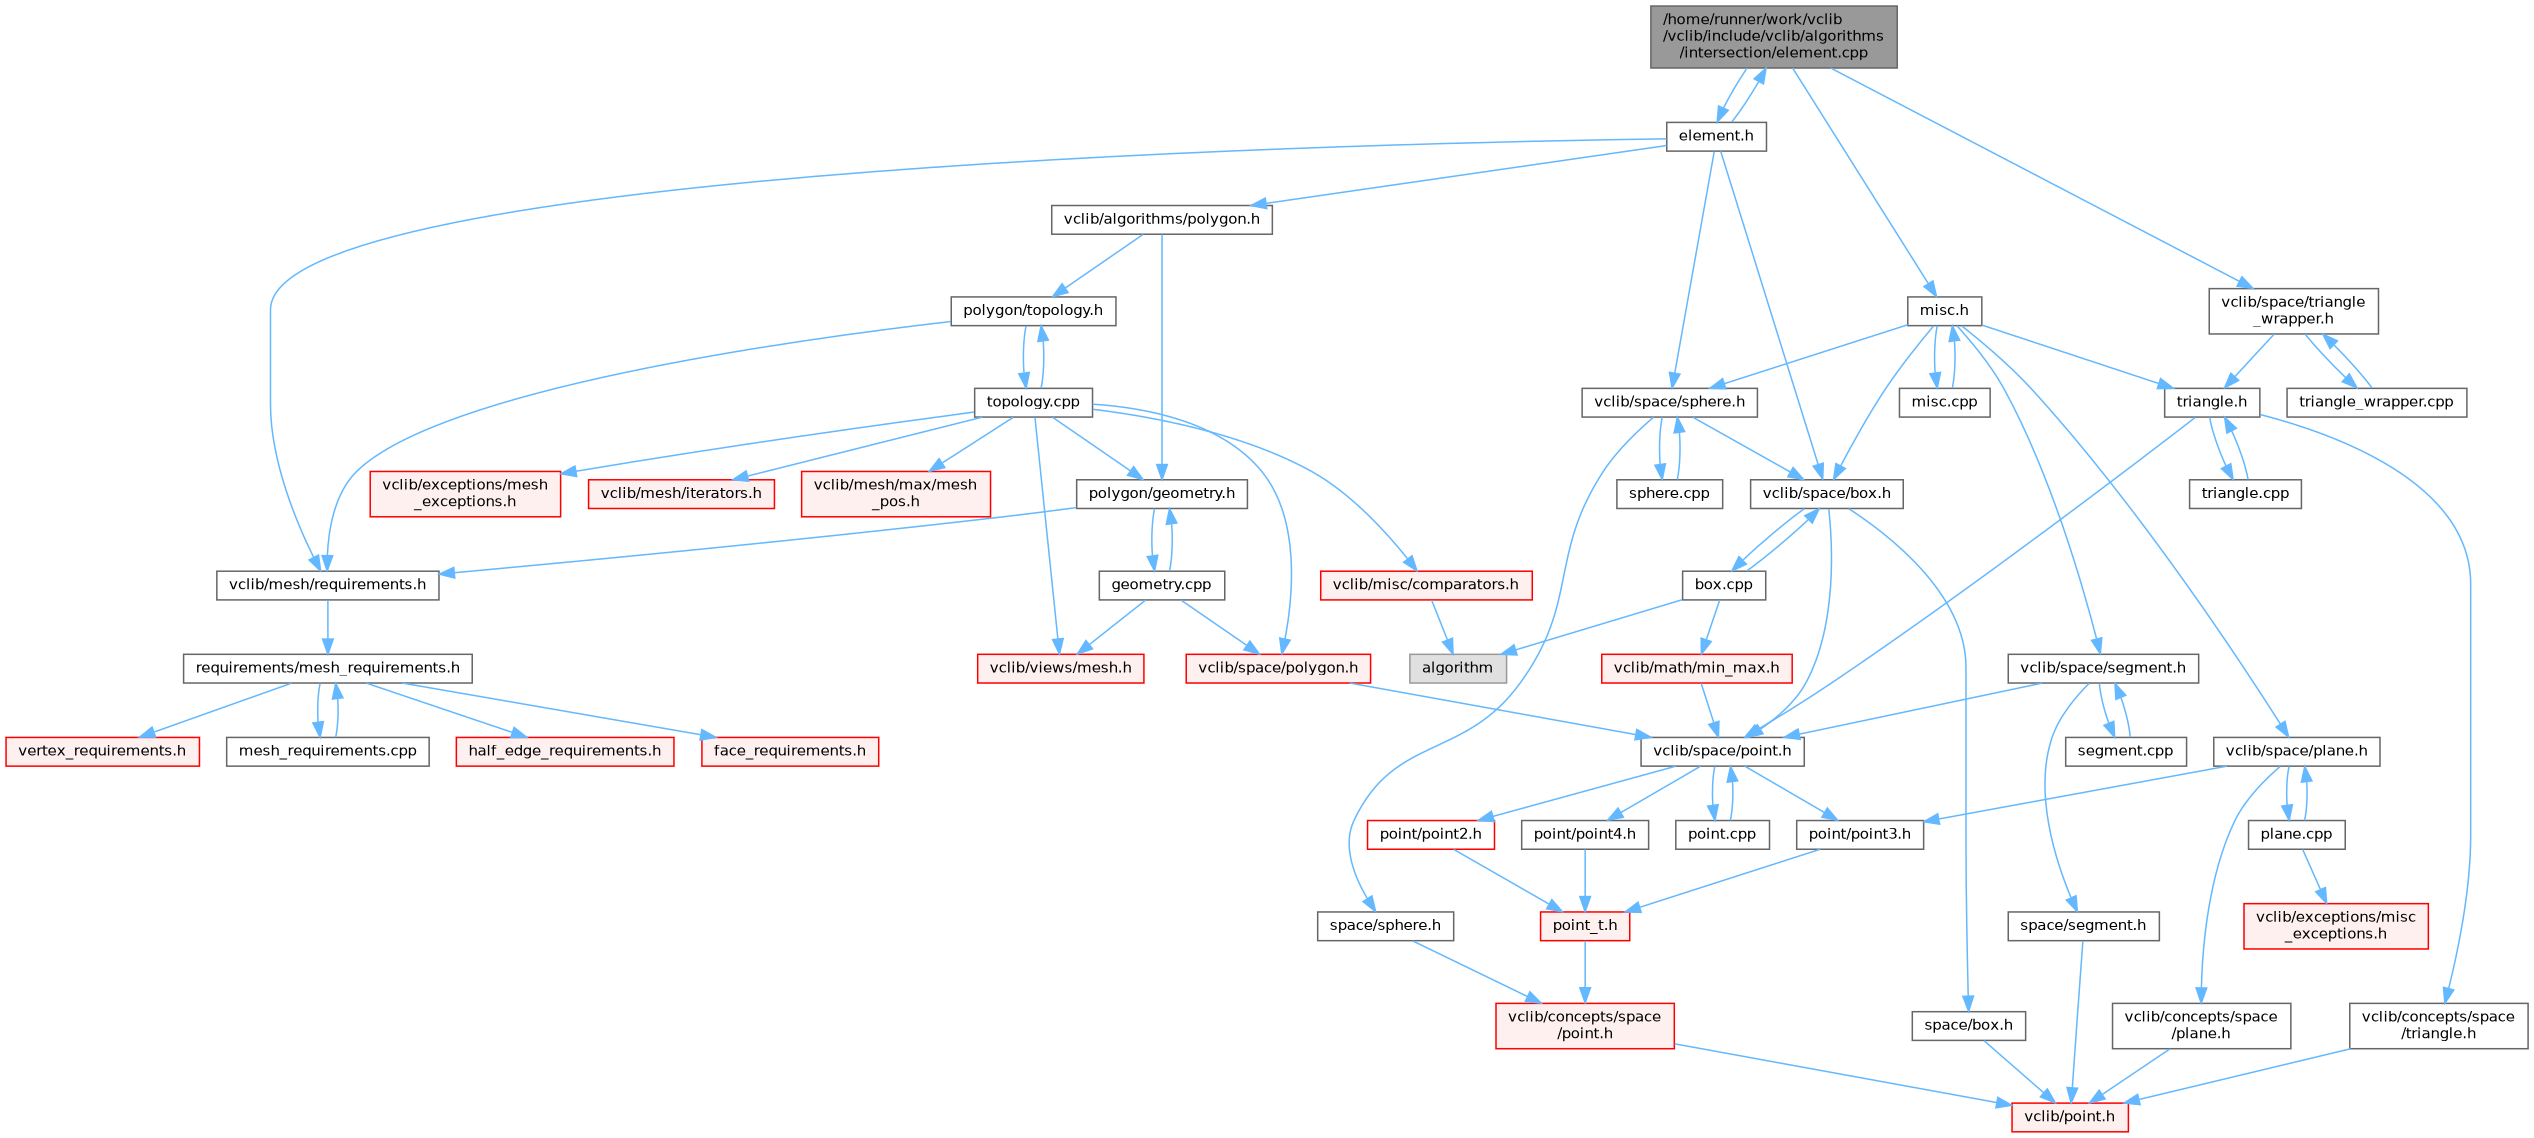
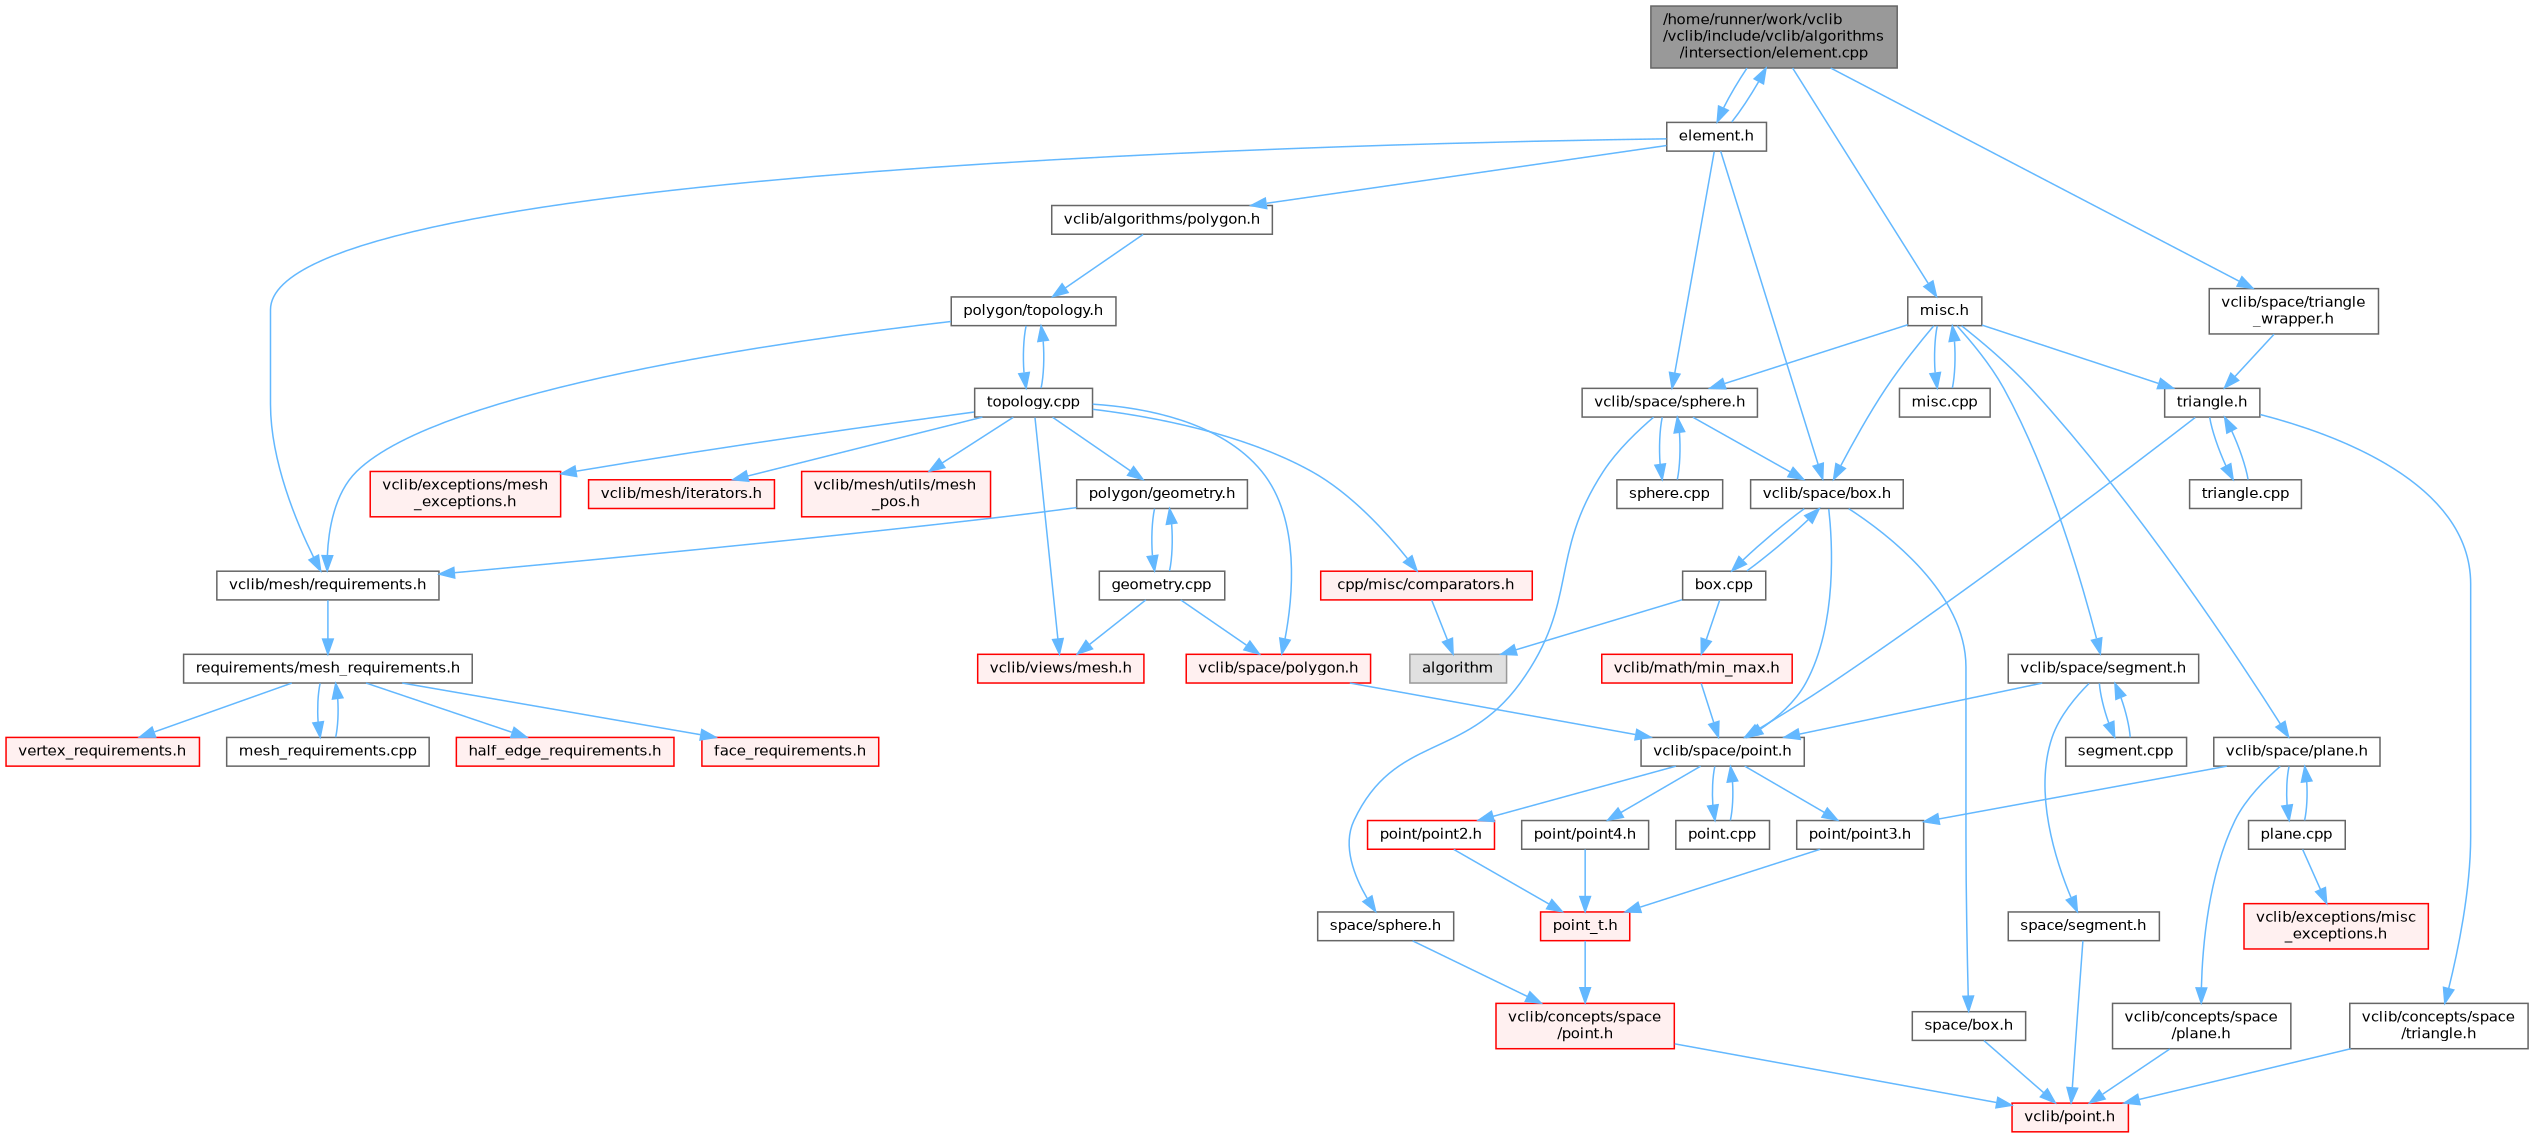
(1162, 349) -> none
(2377, 403) -> none
(896, 494) -> (896, 494)
(1426, 586) -> (1426, 586)
